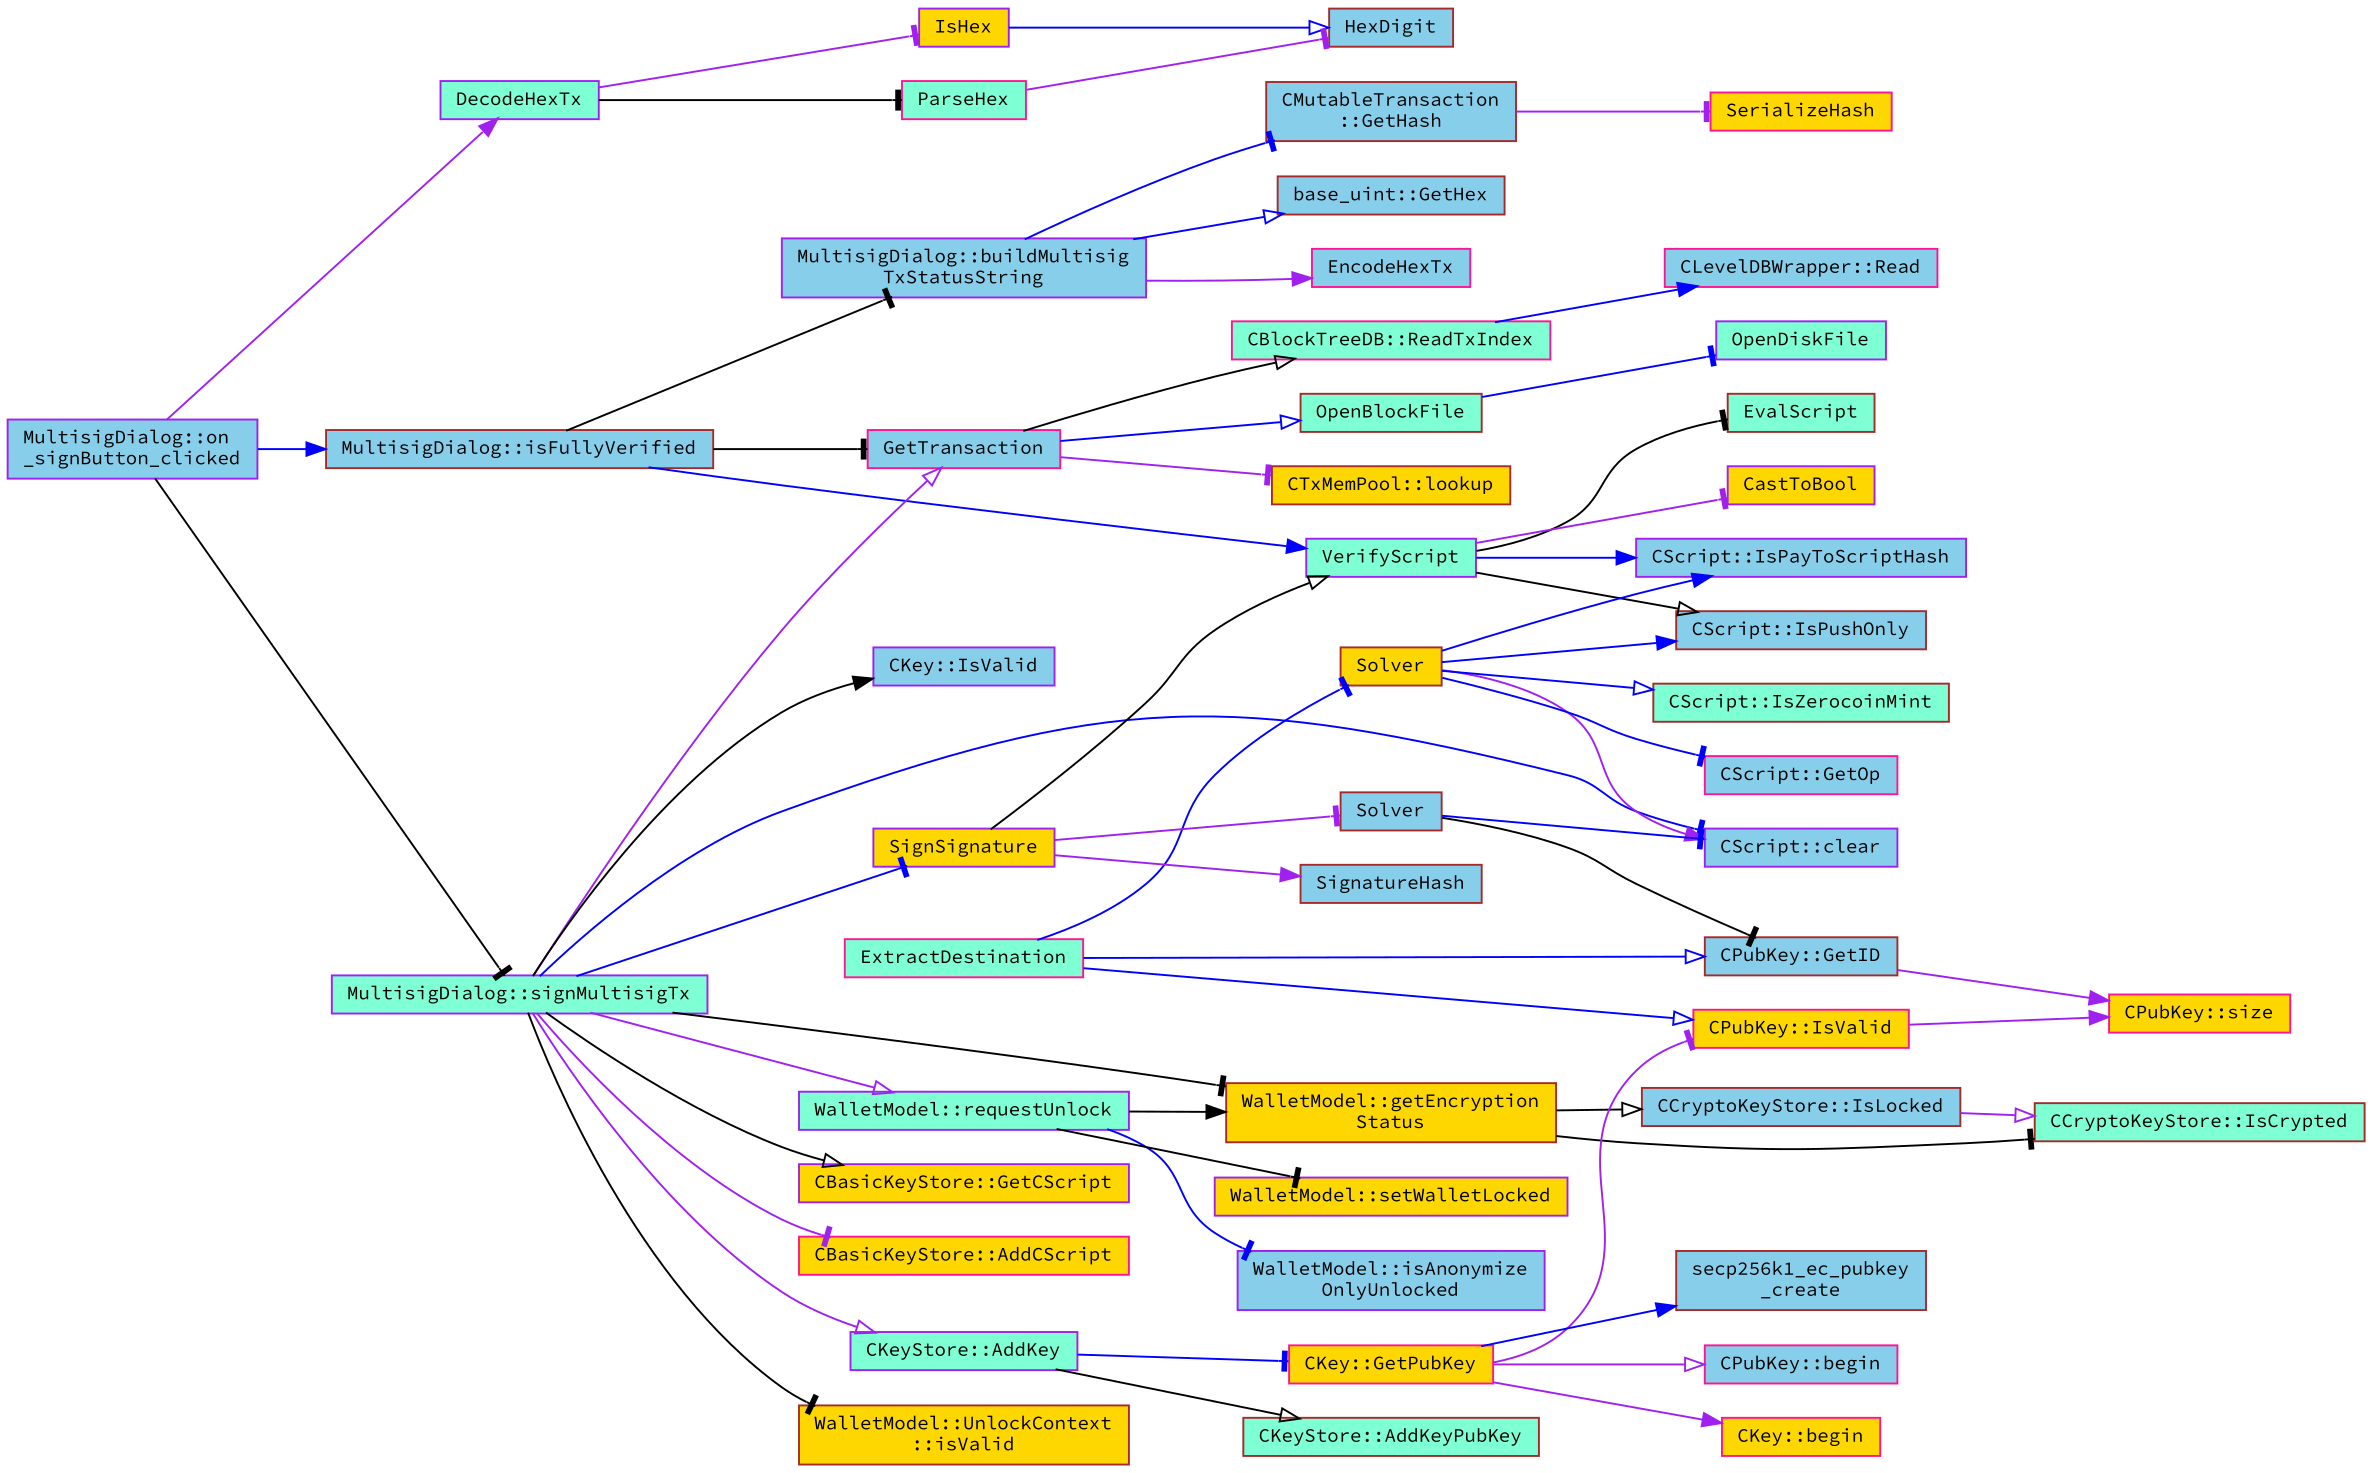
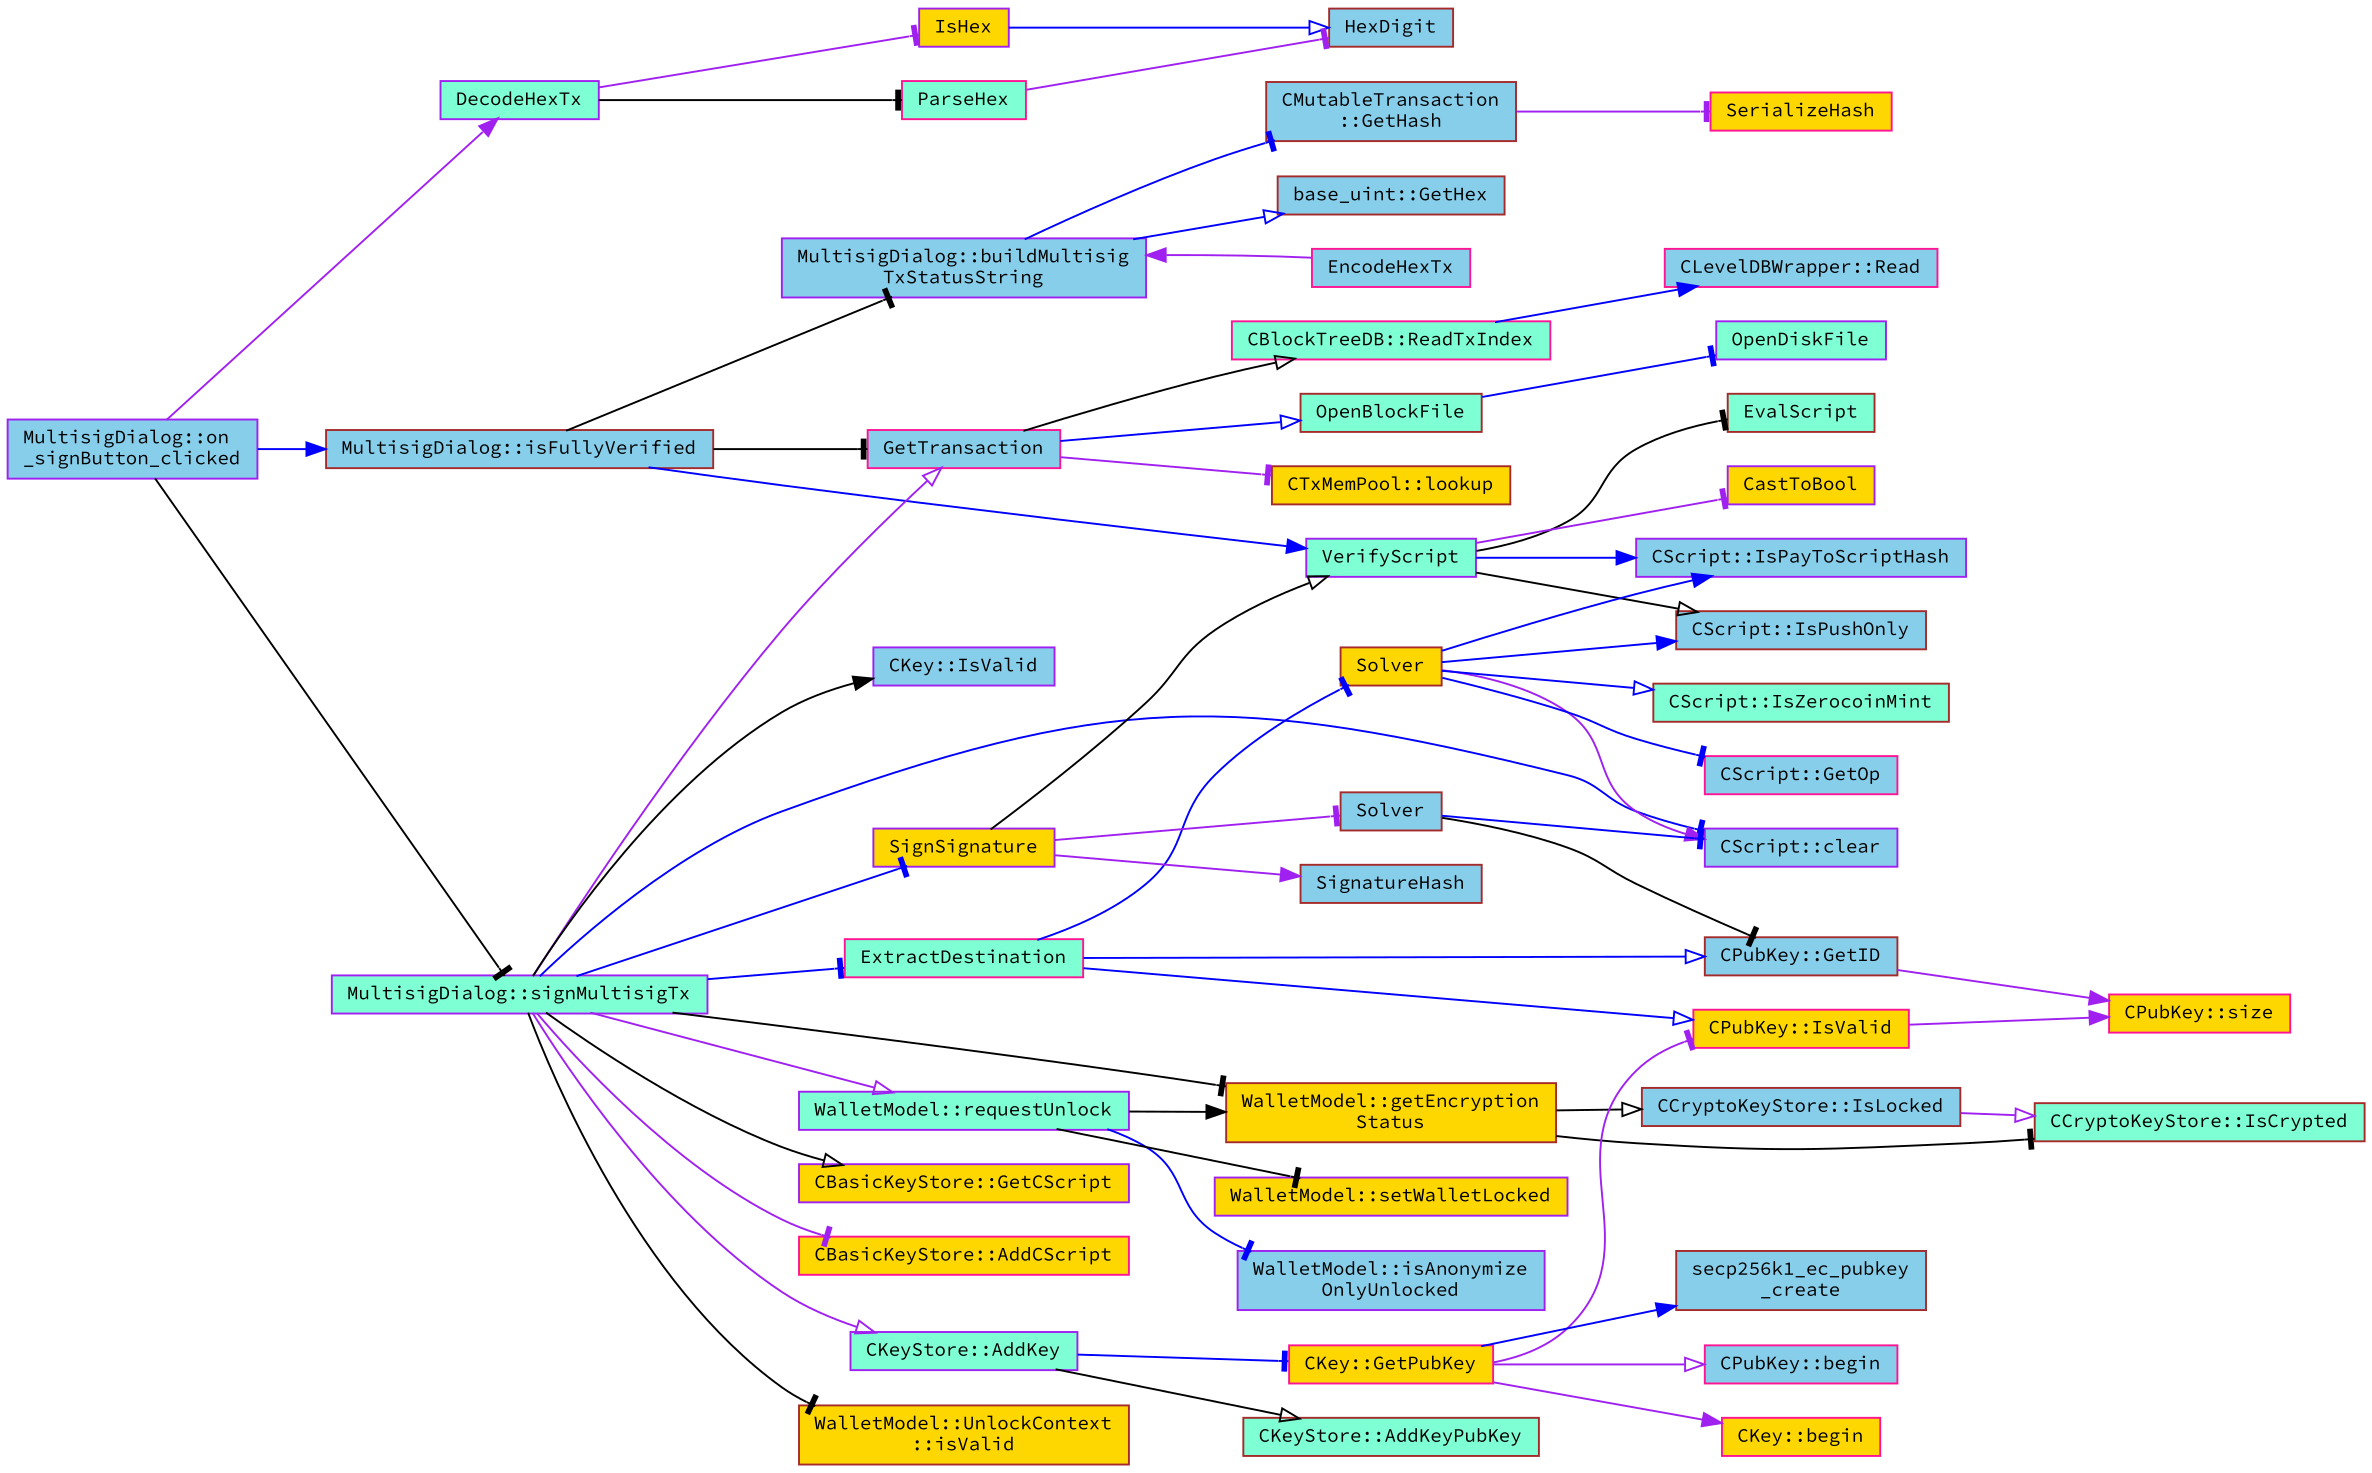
(1220, 281) -> (1239, 256)
none -> (771, 974)
